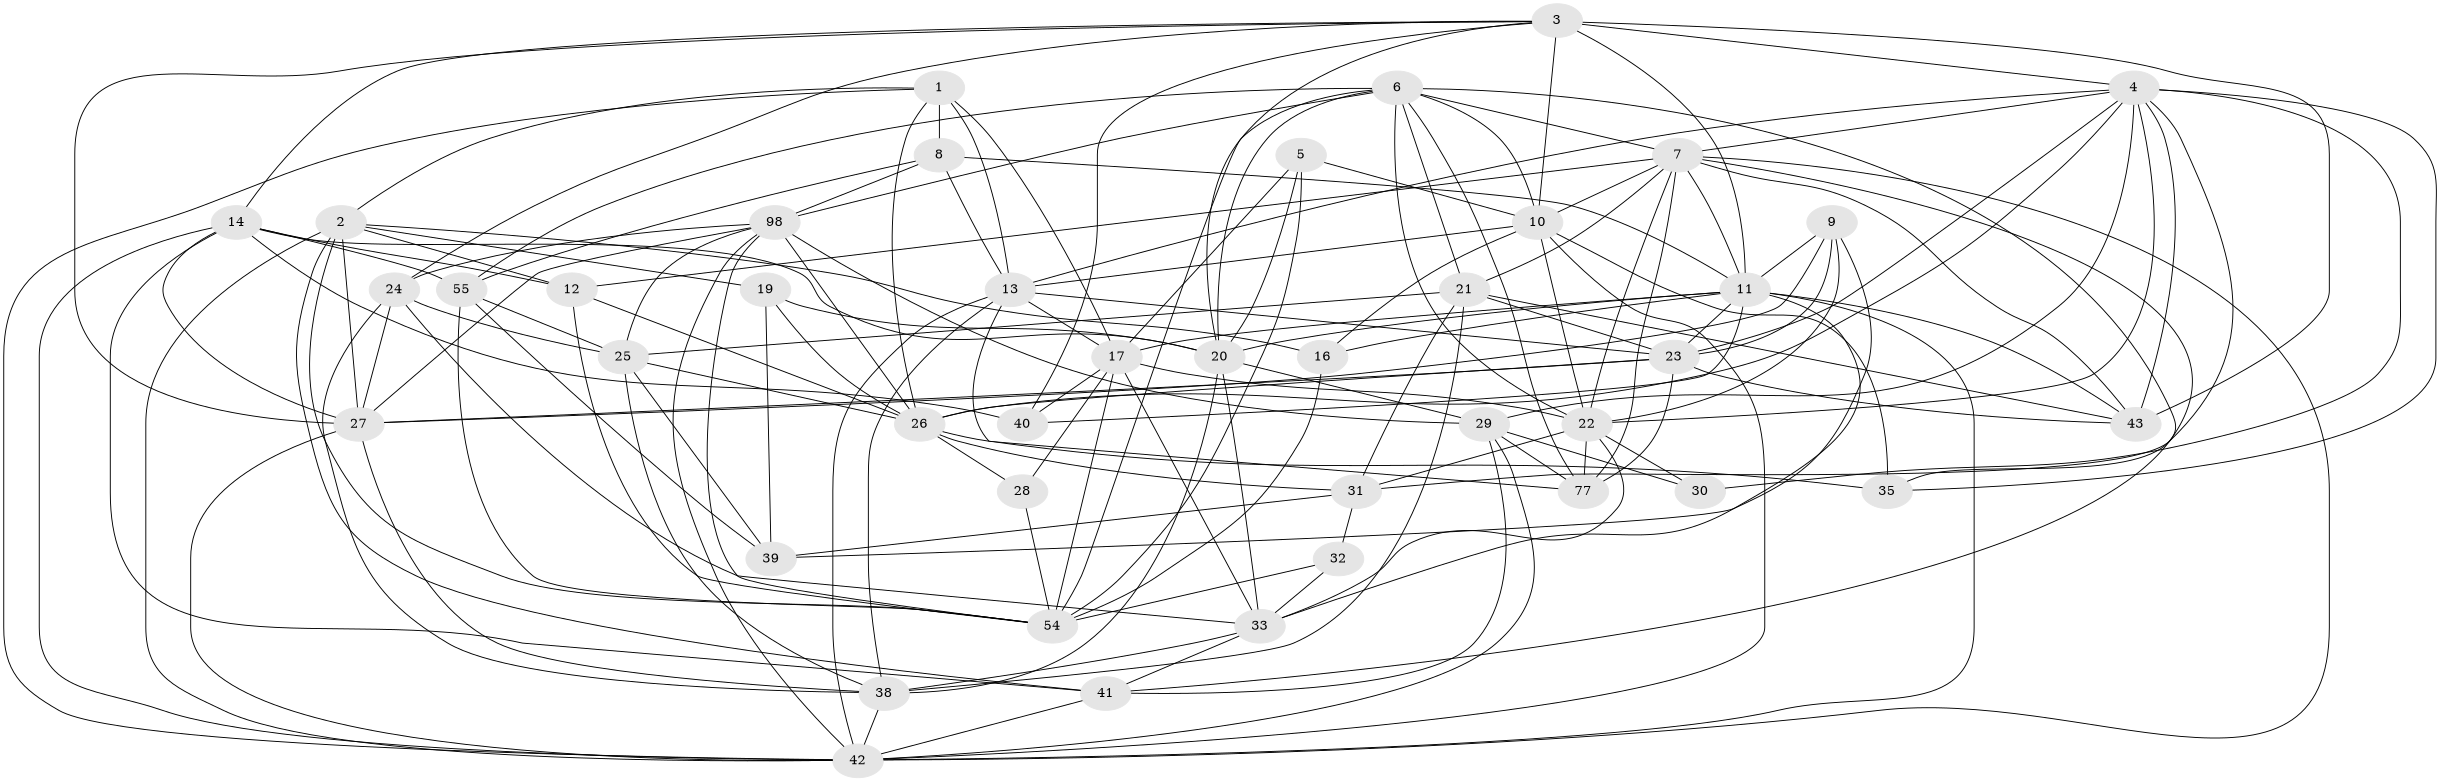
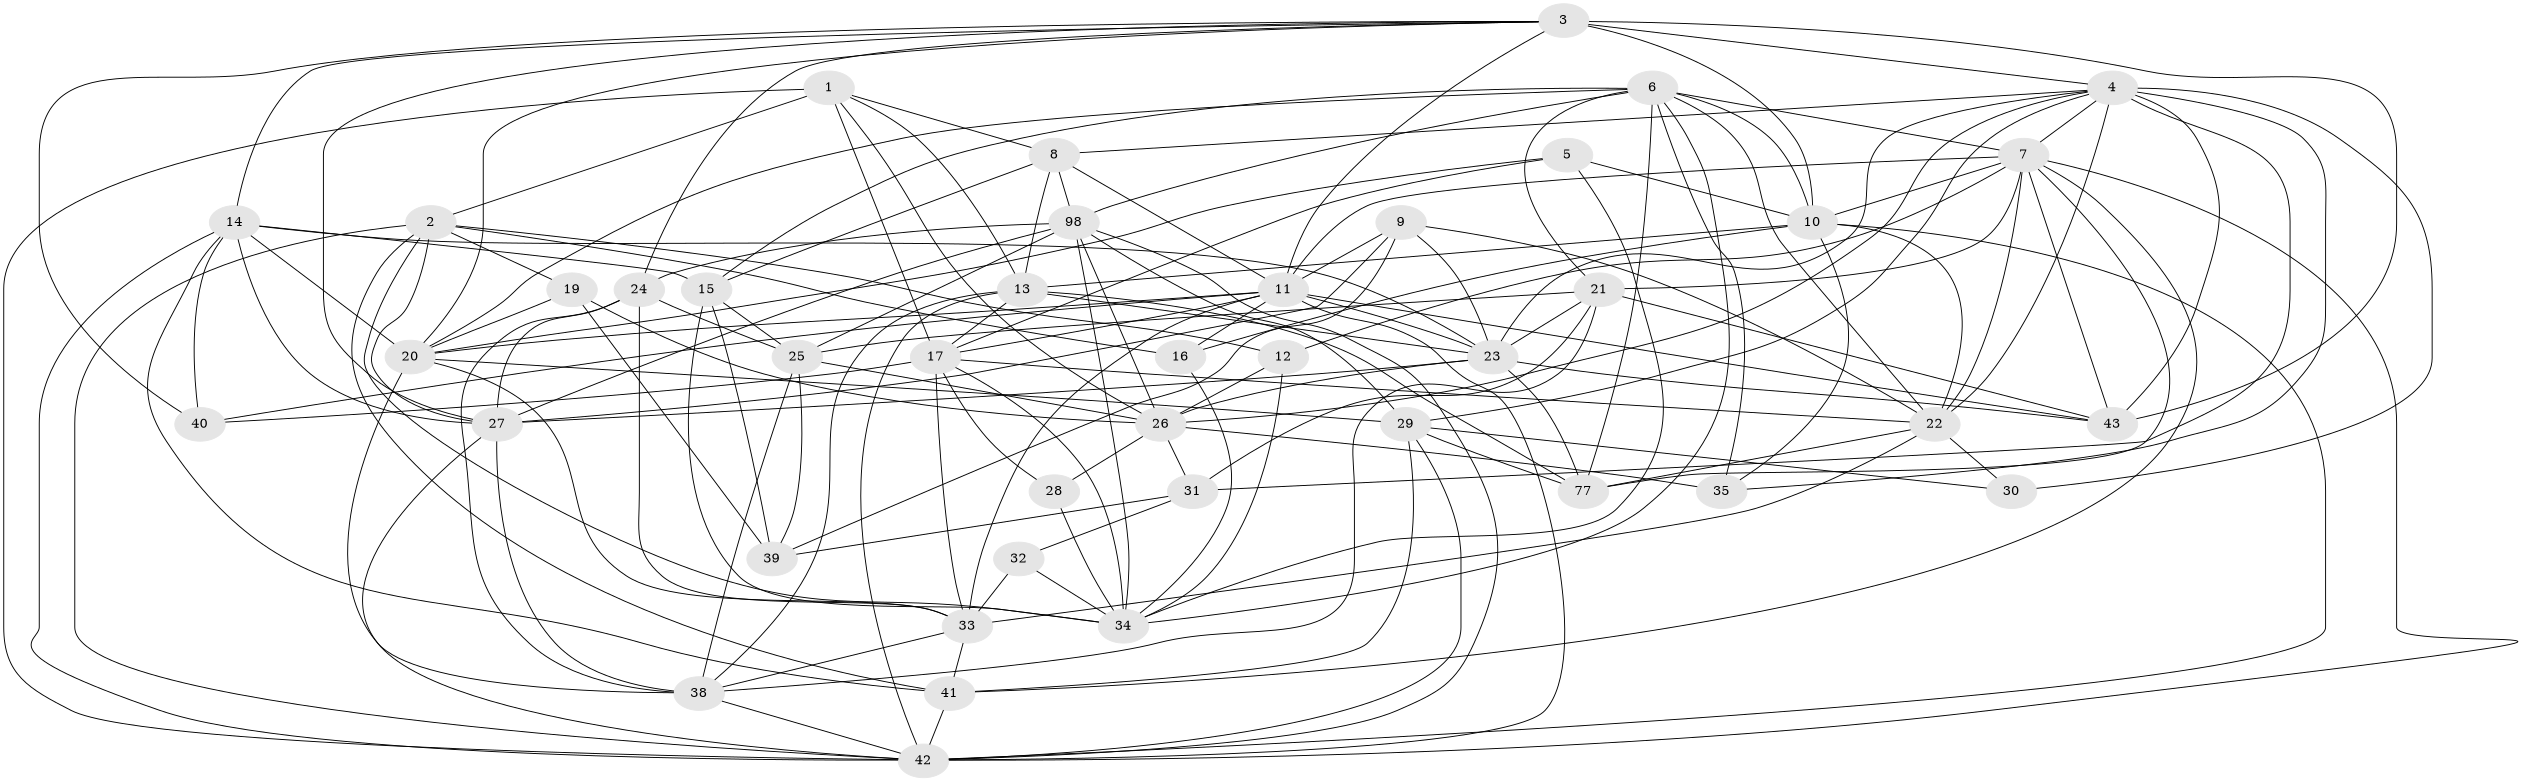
(1565, 153) -> (1584, 122)
(404, 257) -> (876, 243)
(462, 290) -> (707, 290)
(1472, 458) -> none
(1052, 626) -> (1124, 626)
